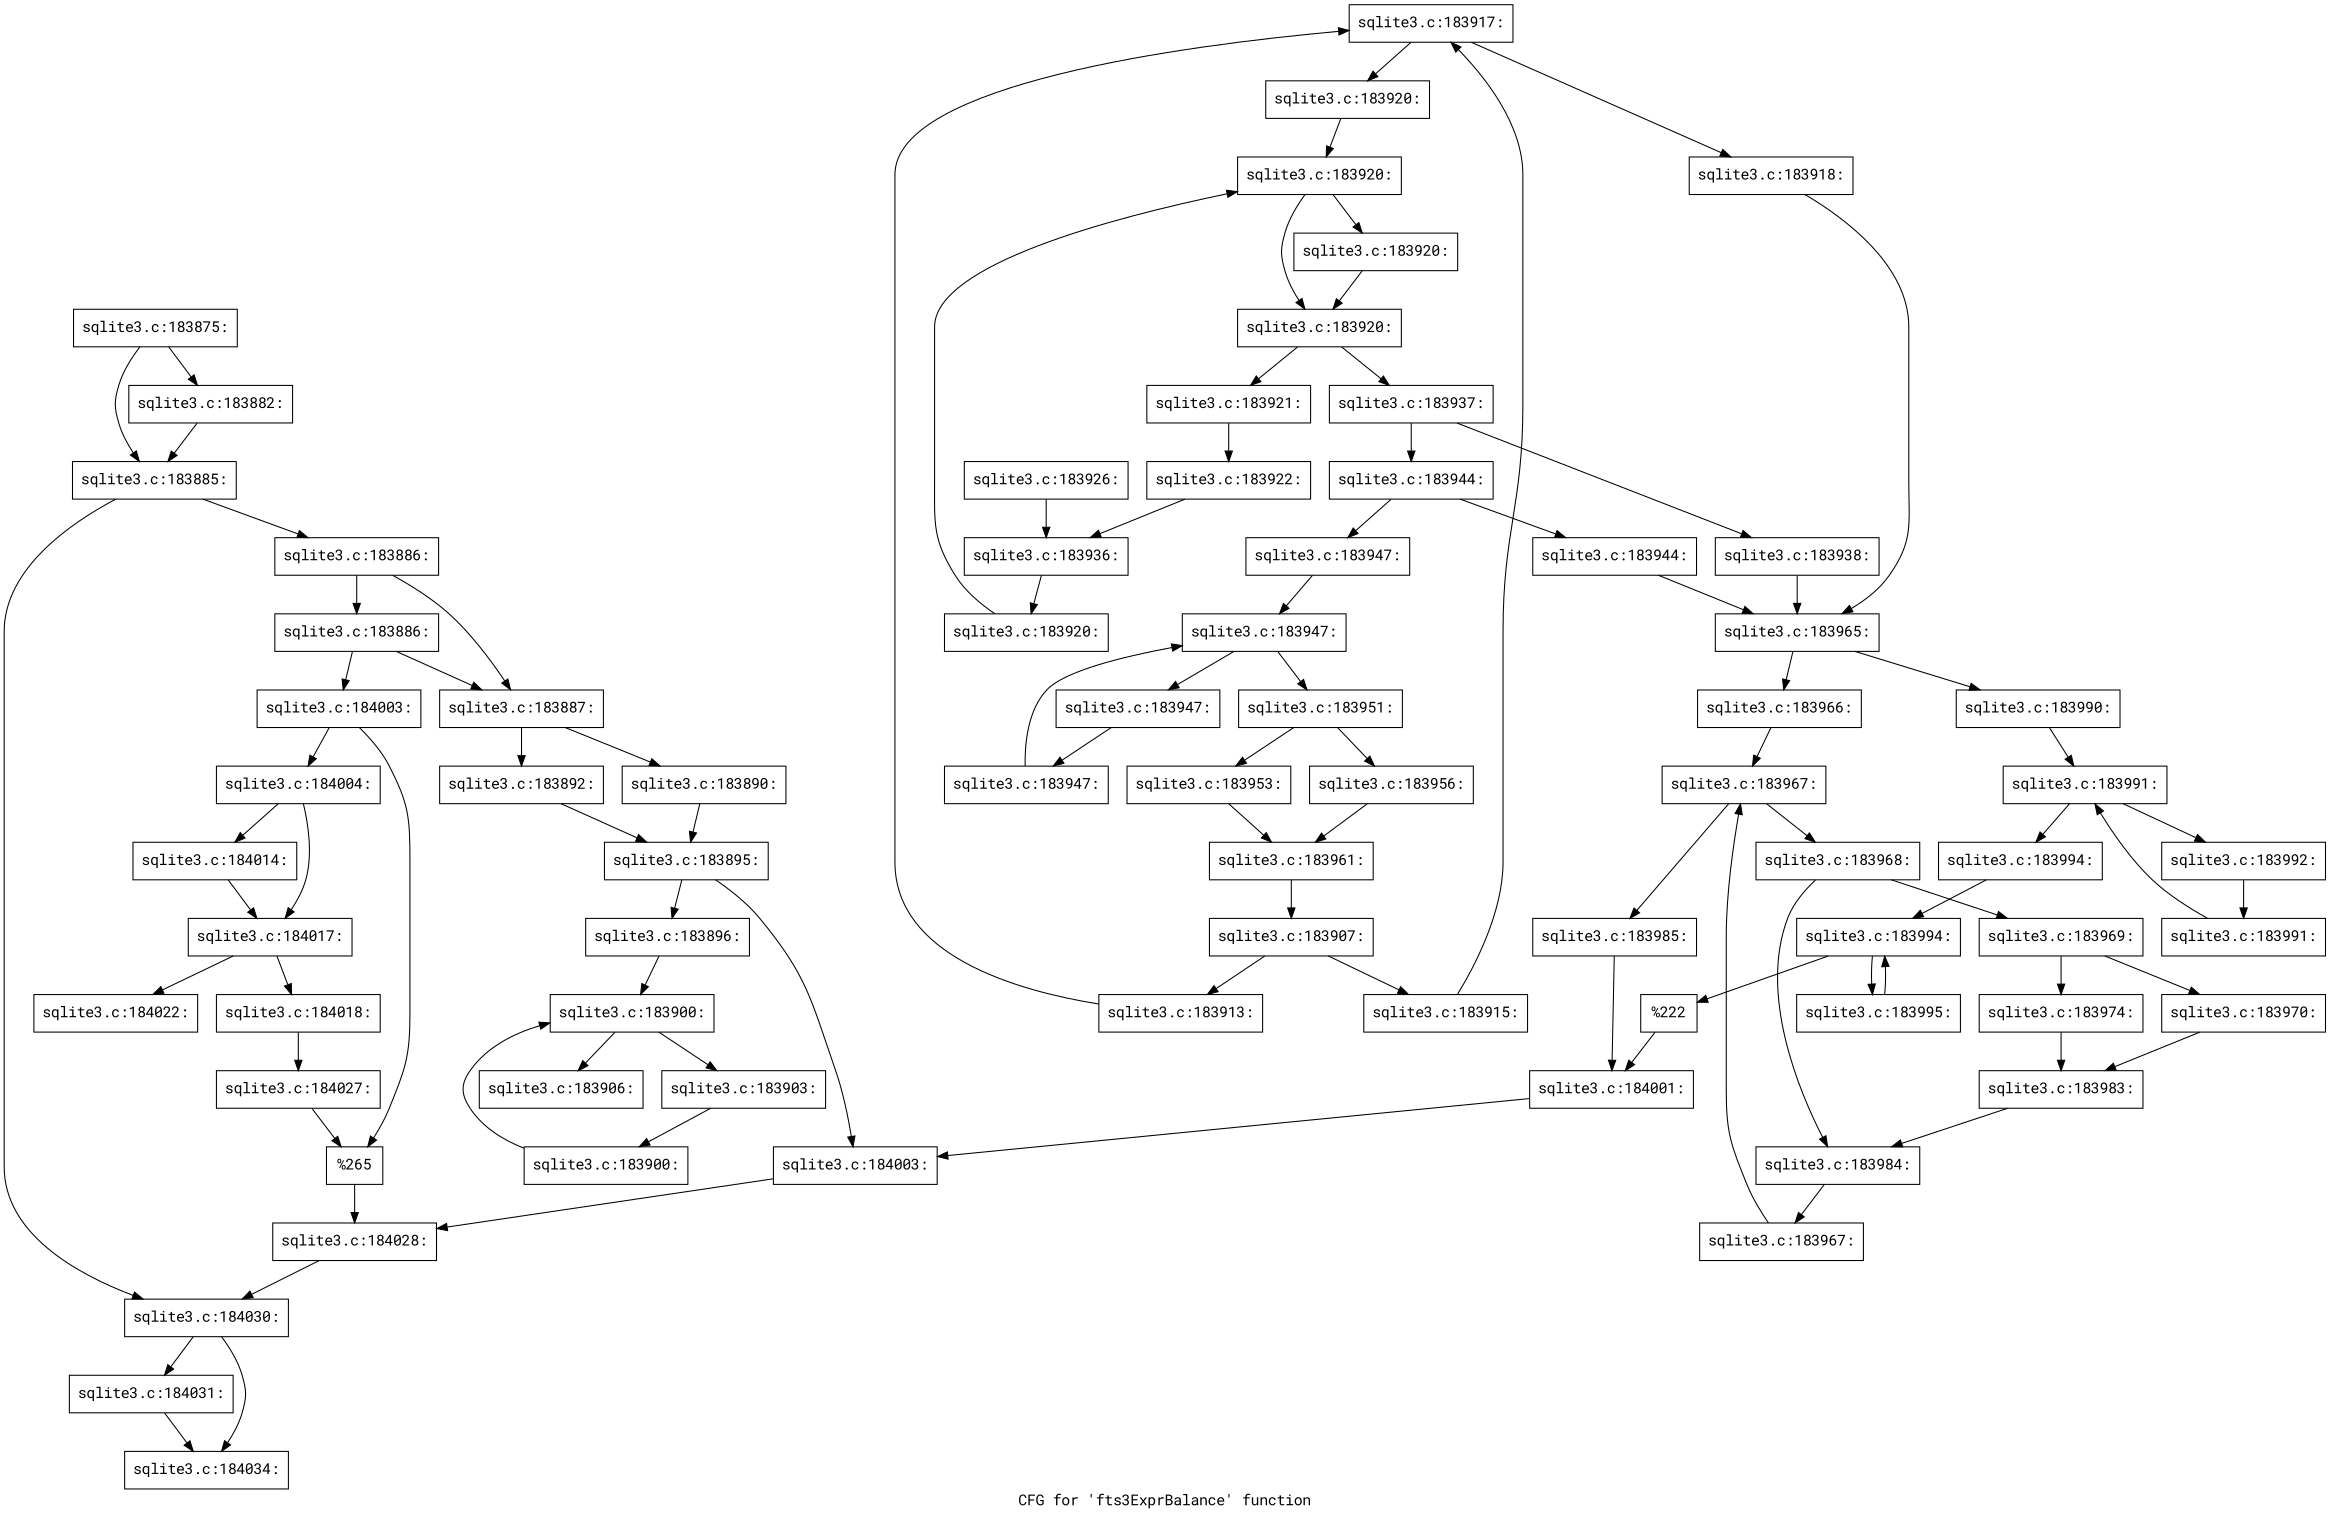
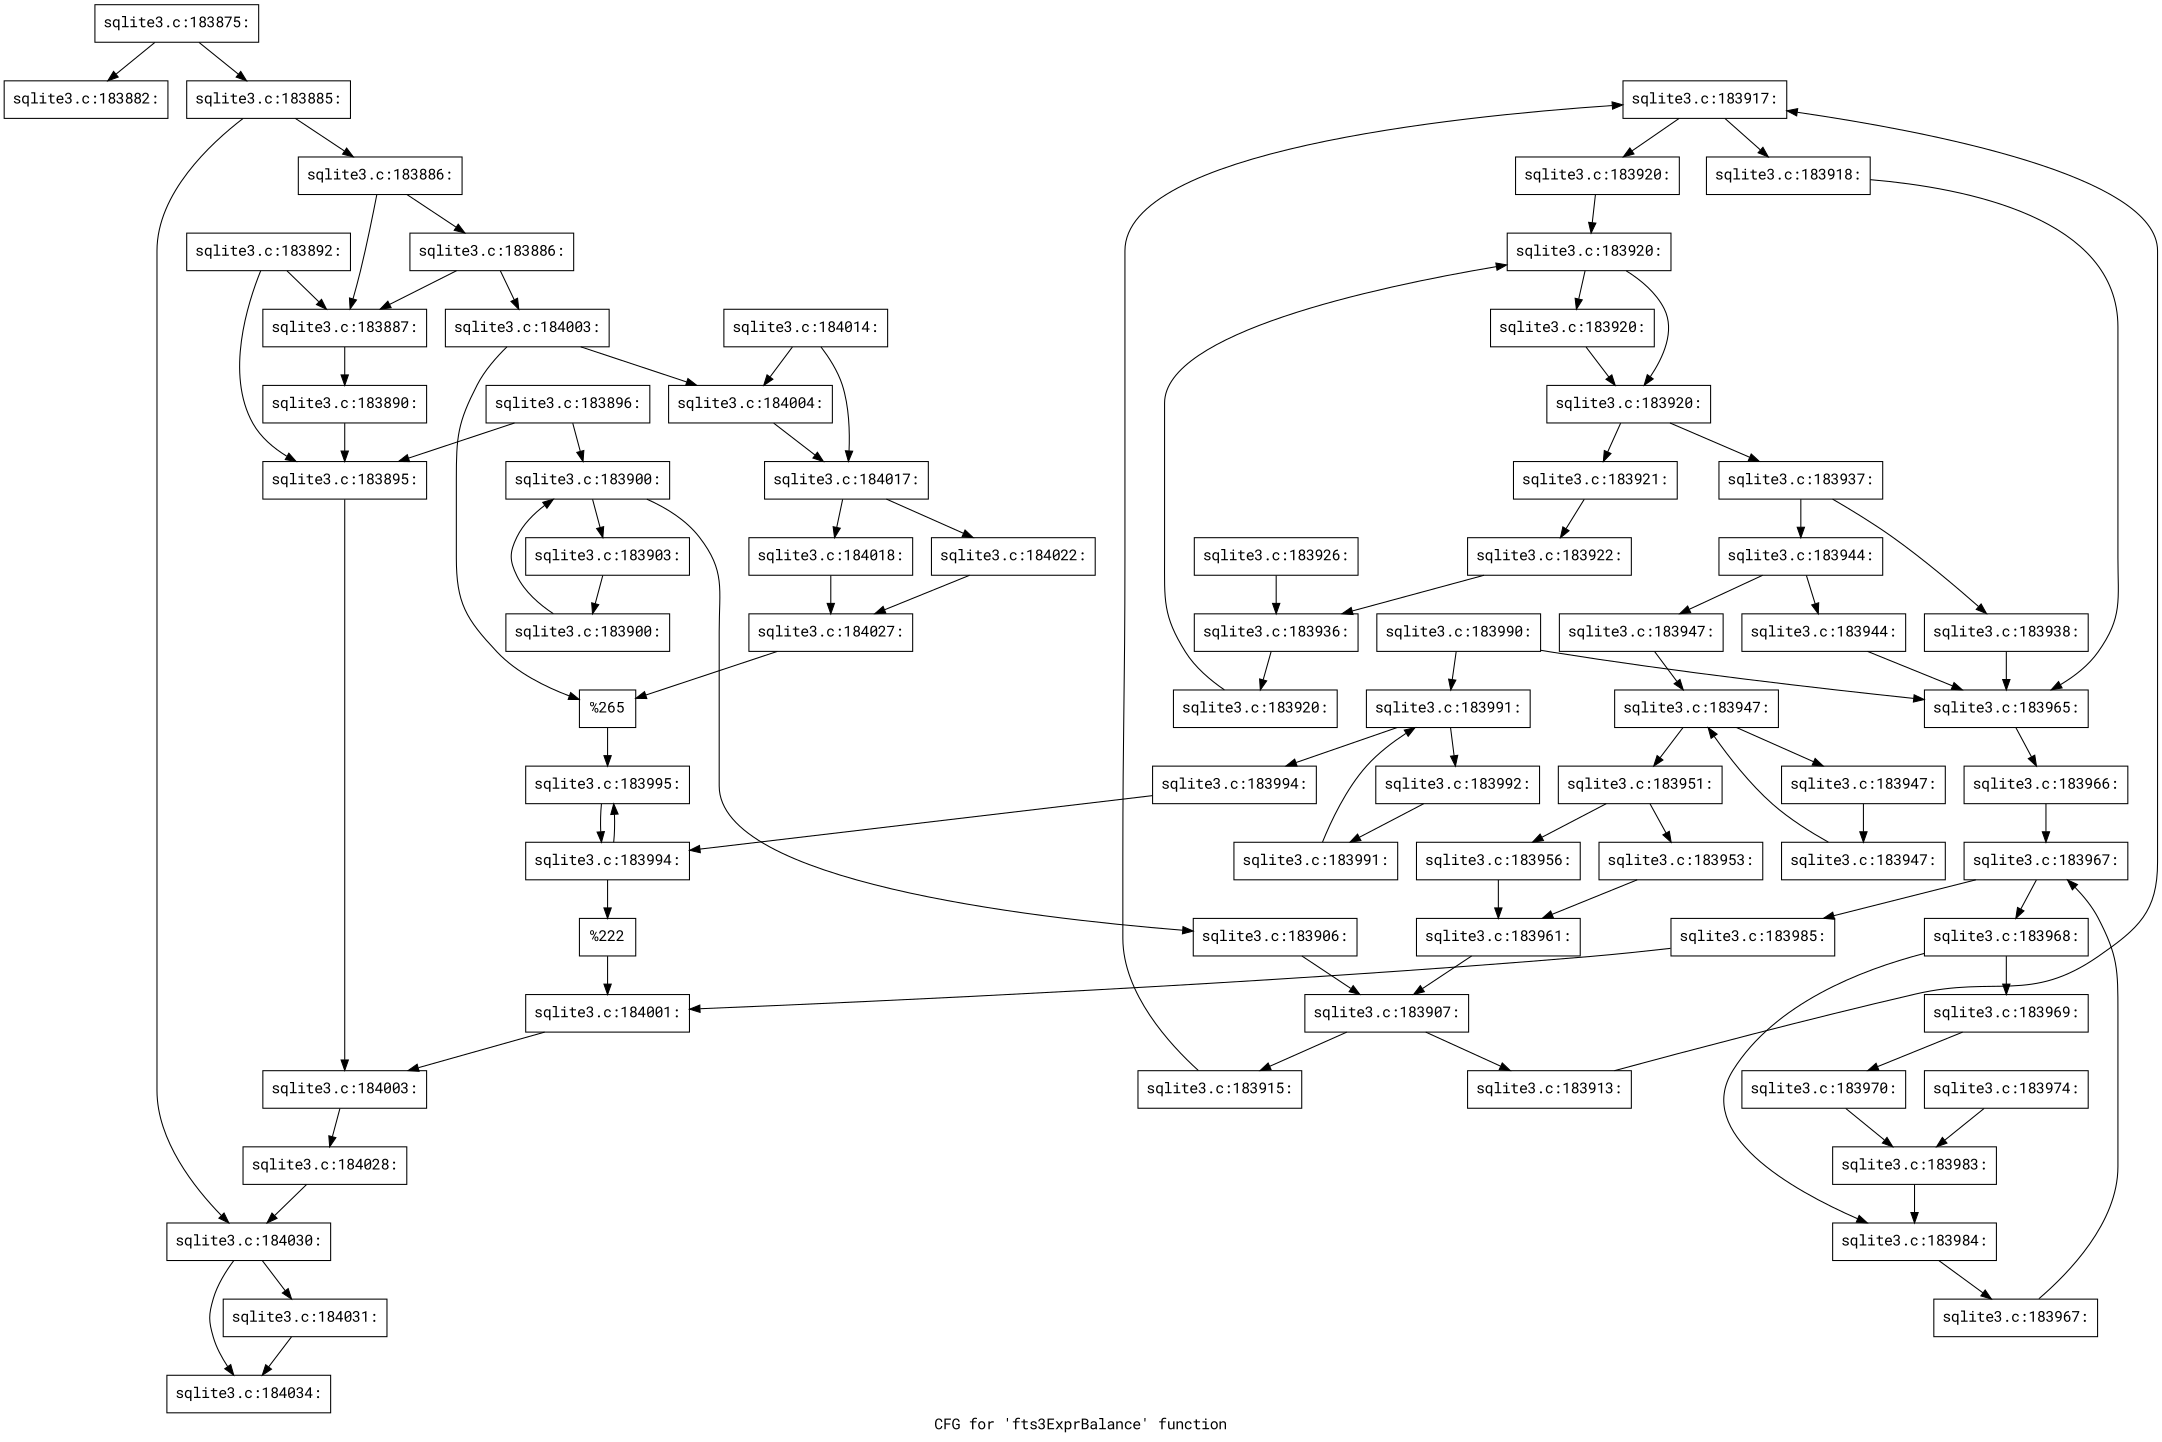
(186, 438) -> none
none -> (927, 593)
(1912, 669) -> (1727, 677)
(522, 742) -> (303, 286)
(261, 819) -> (781, 362)
(678, 894) -> (467, 439)
none -> (1323, 970)
(2061, 970) -> none
(355, 1199) -> (608, 742)
